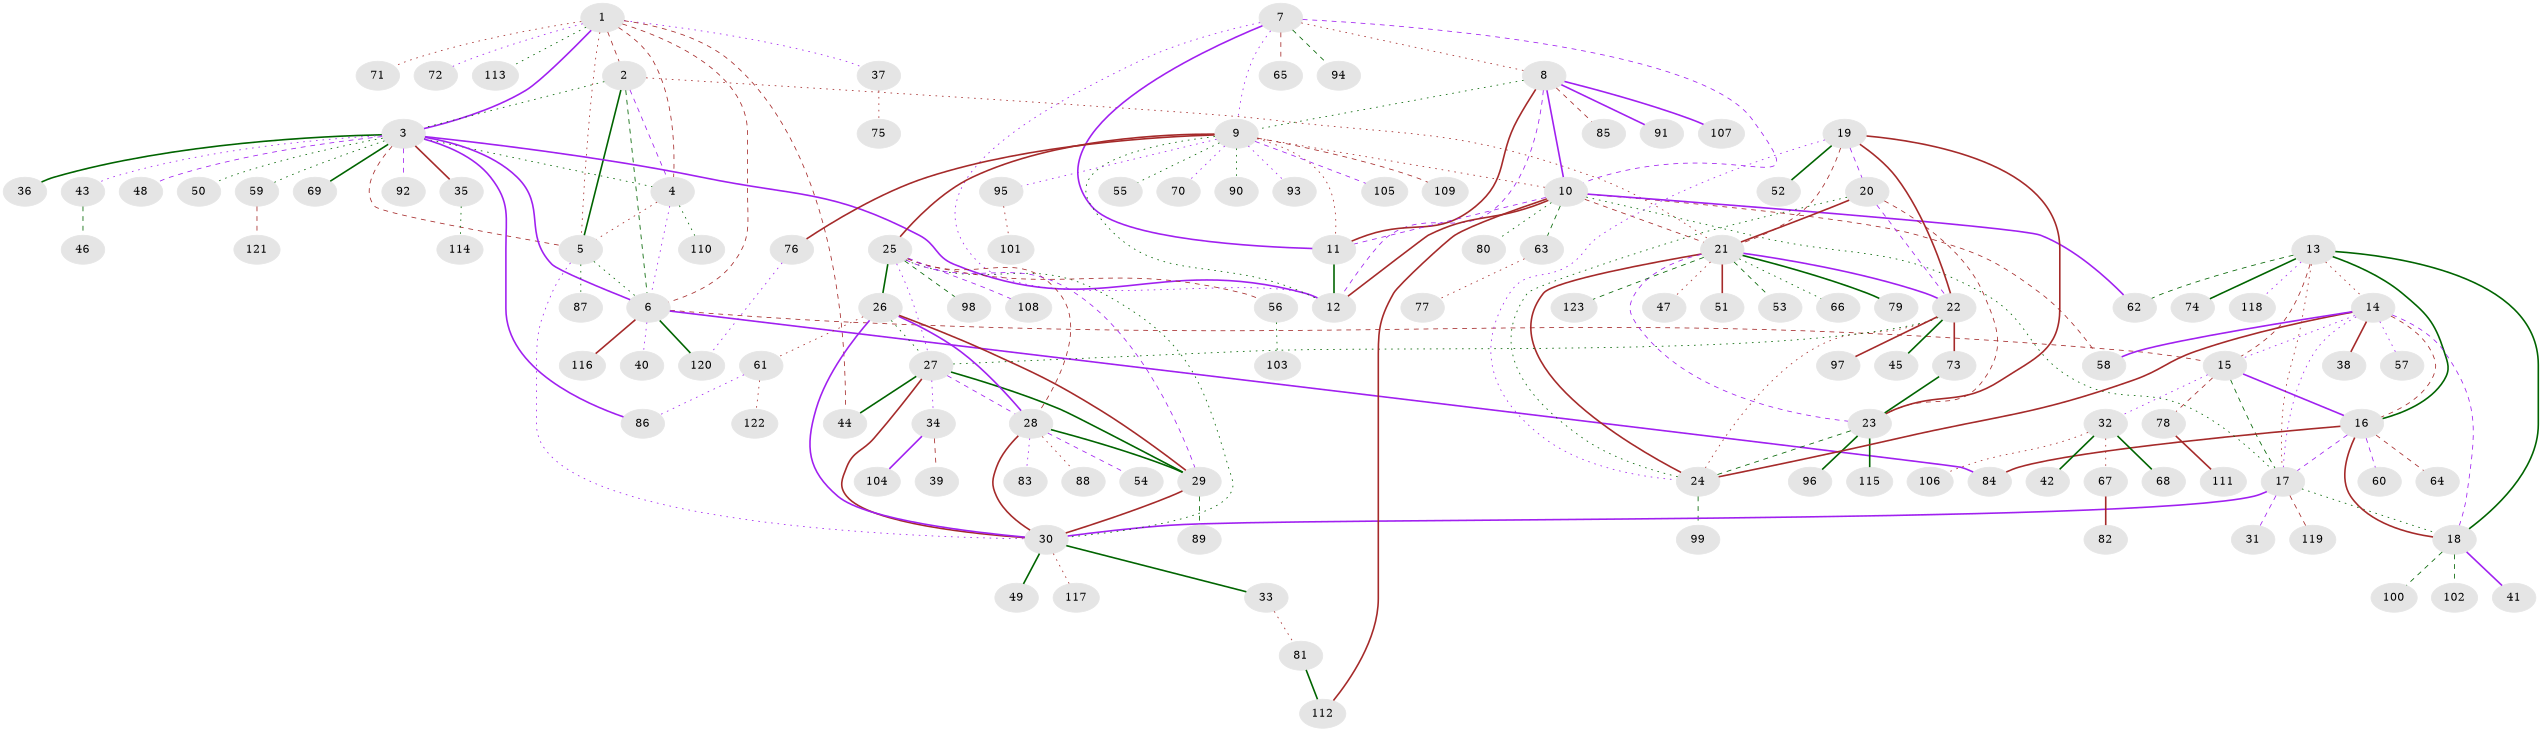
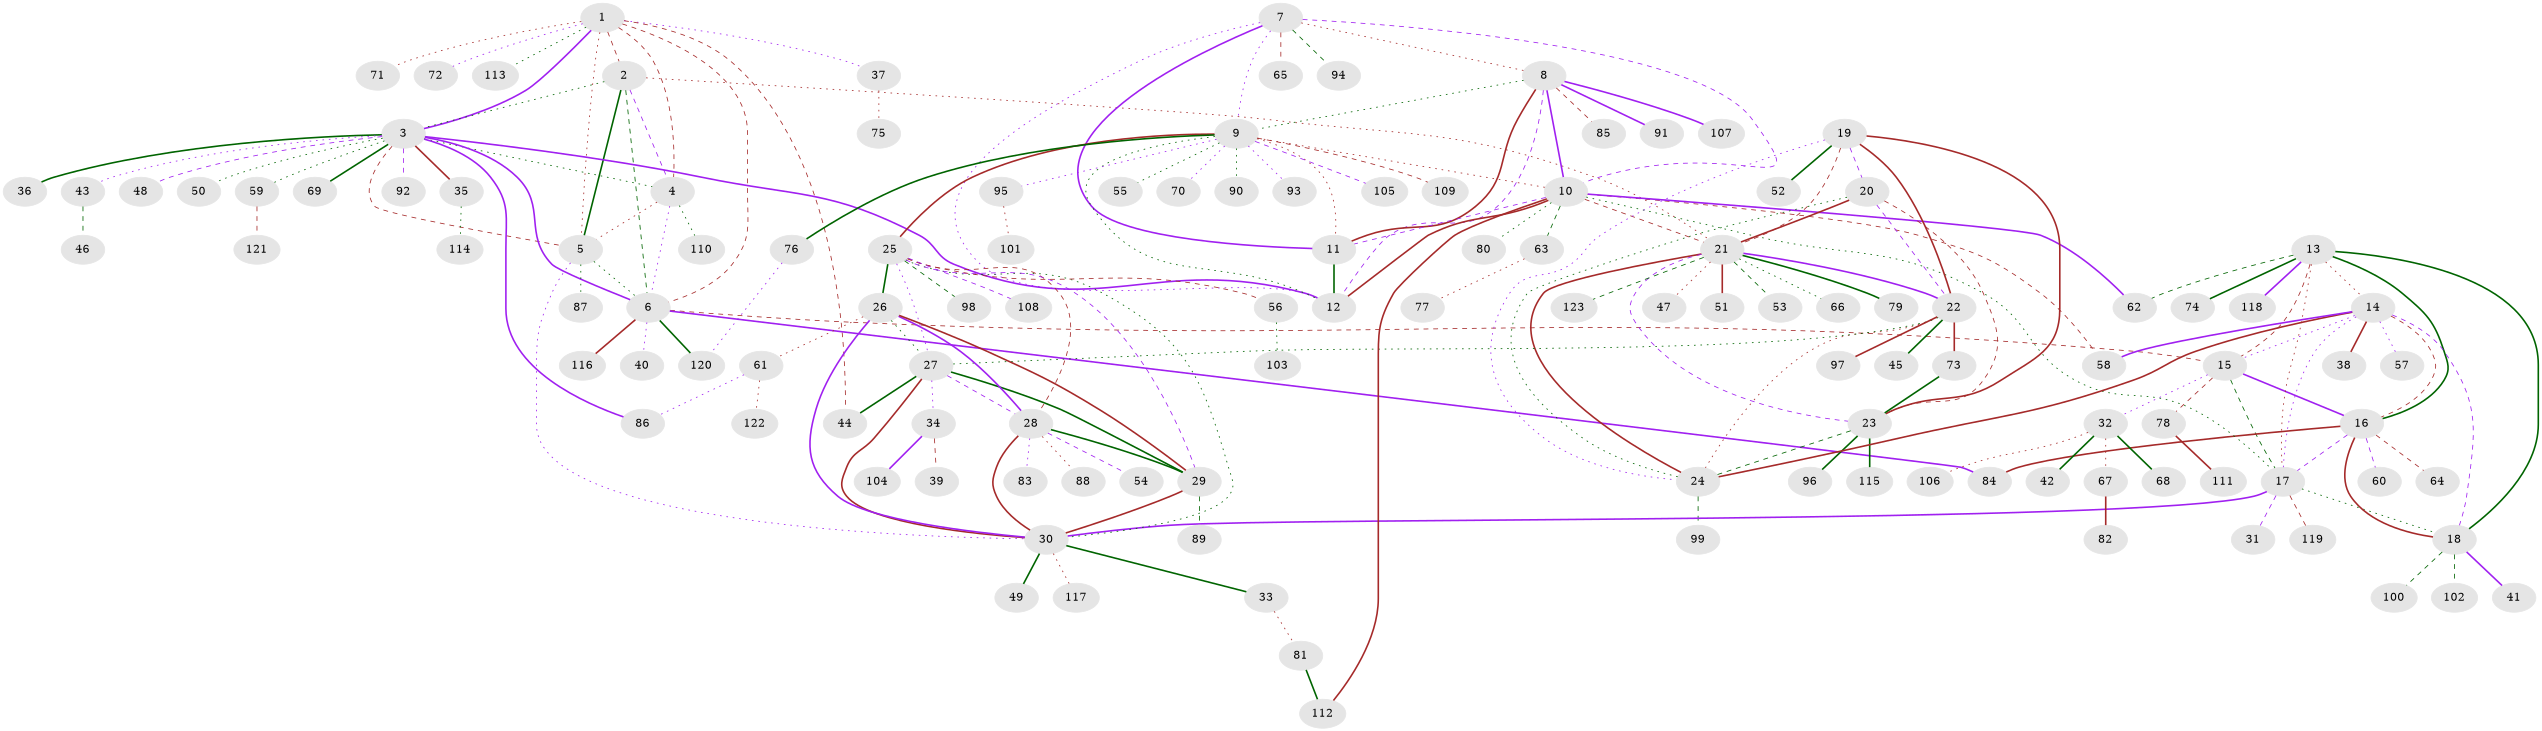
(1002, 158) -> (1002, 158)
(2283, 279) -> (2283, 279)
